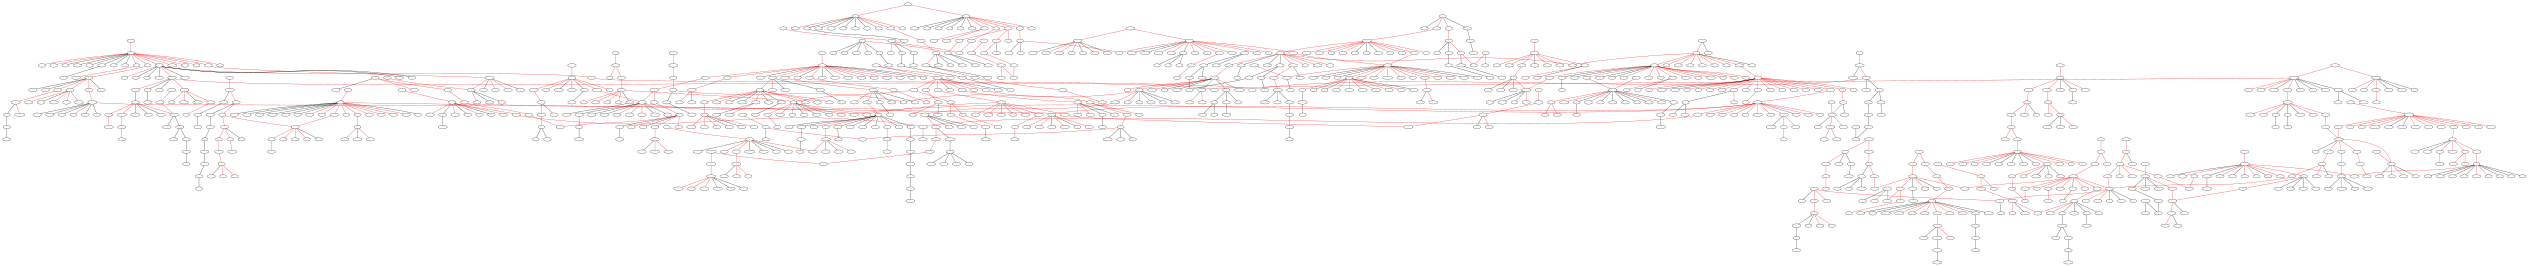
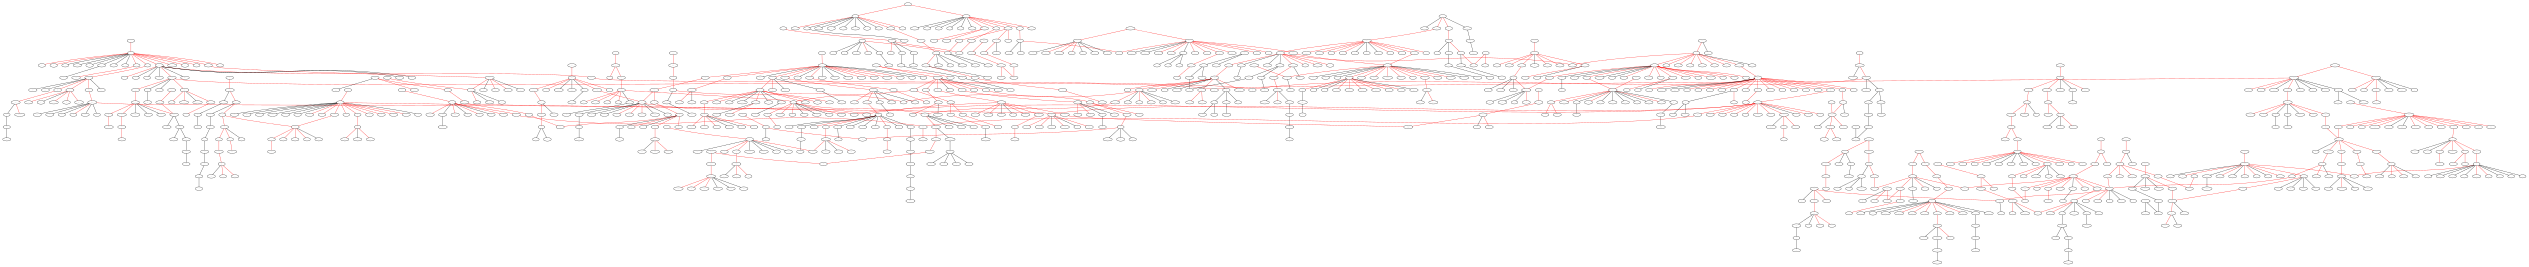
(835, 72) -> (835, 72)
(135, 96) -> (135, 96)
(2371, 144) -> (2358, 146)
